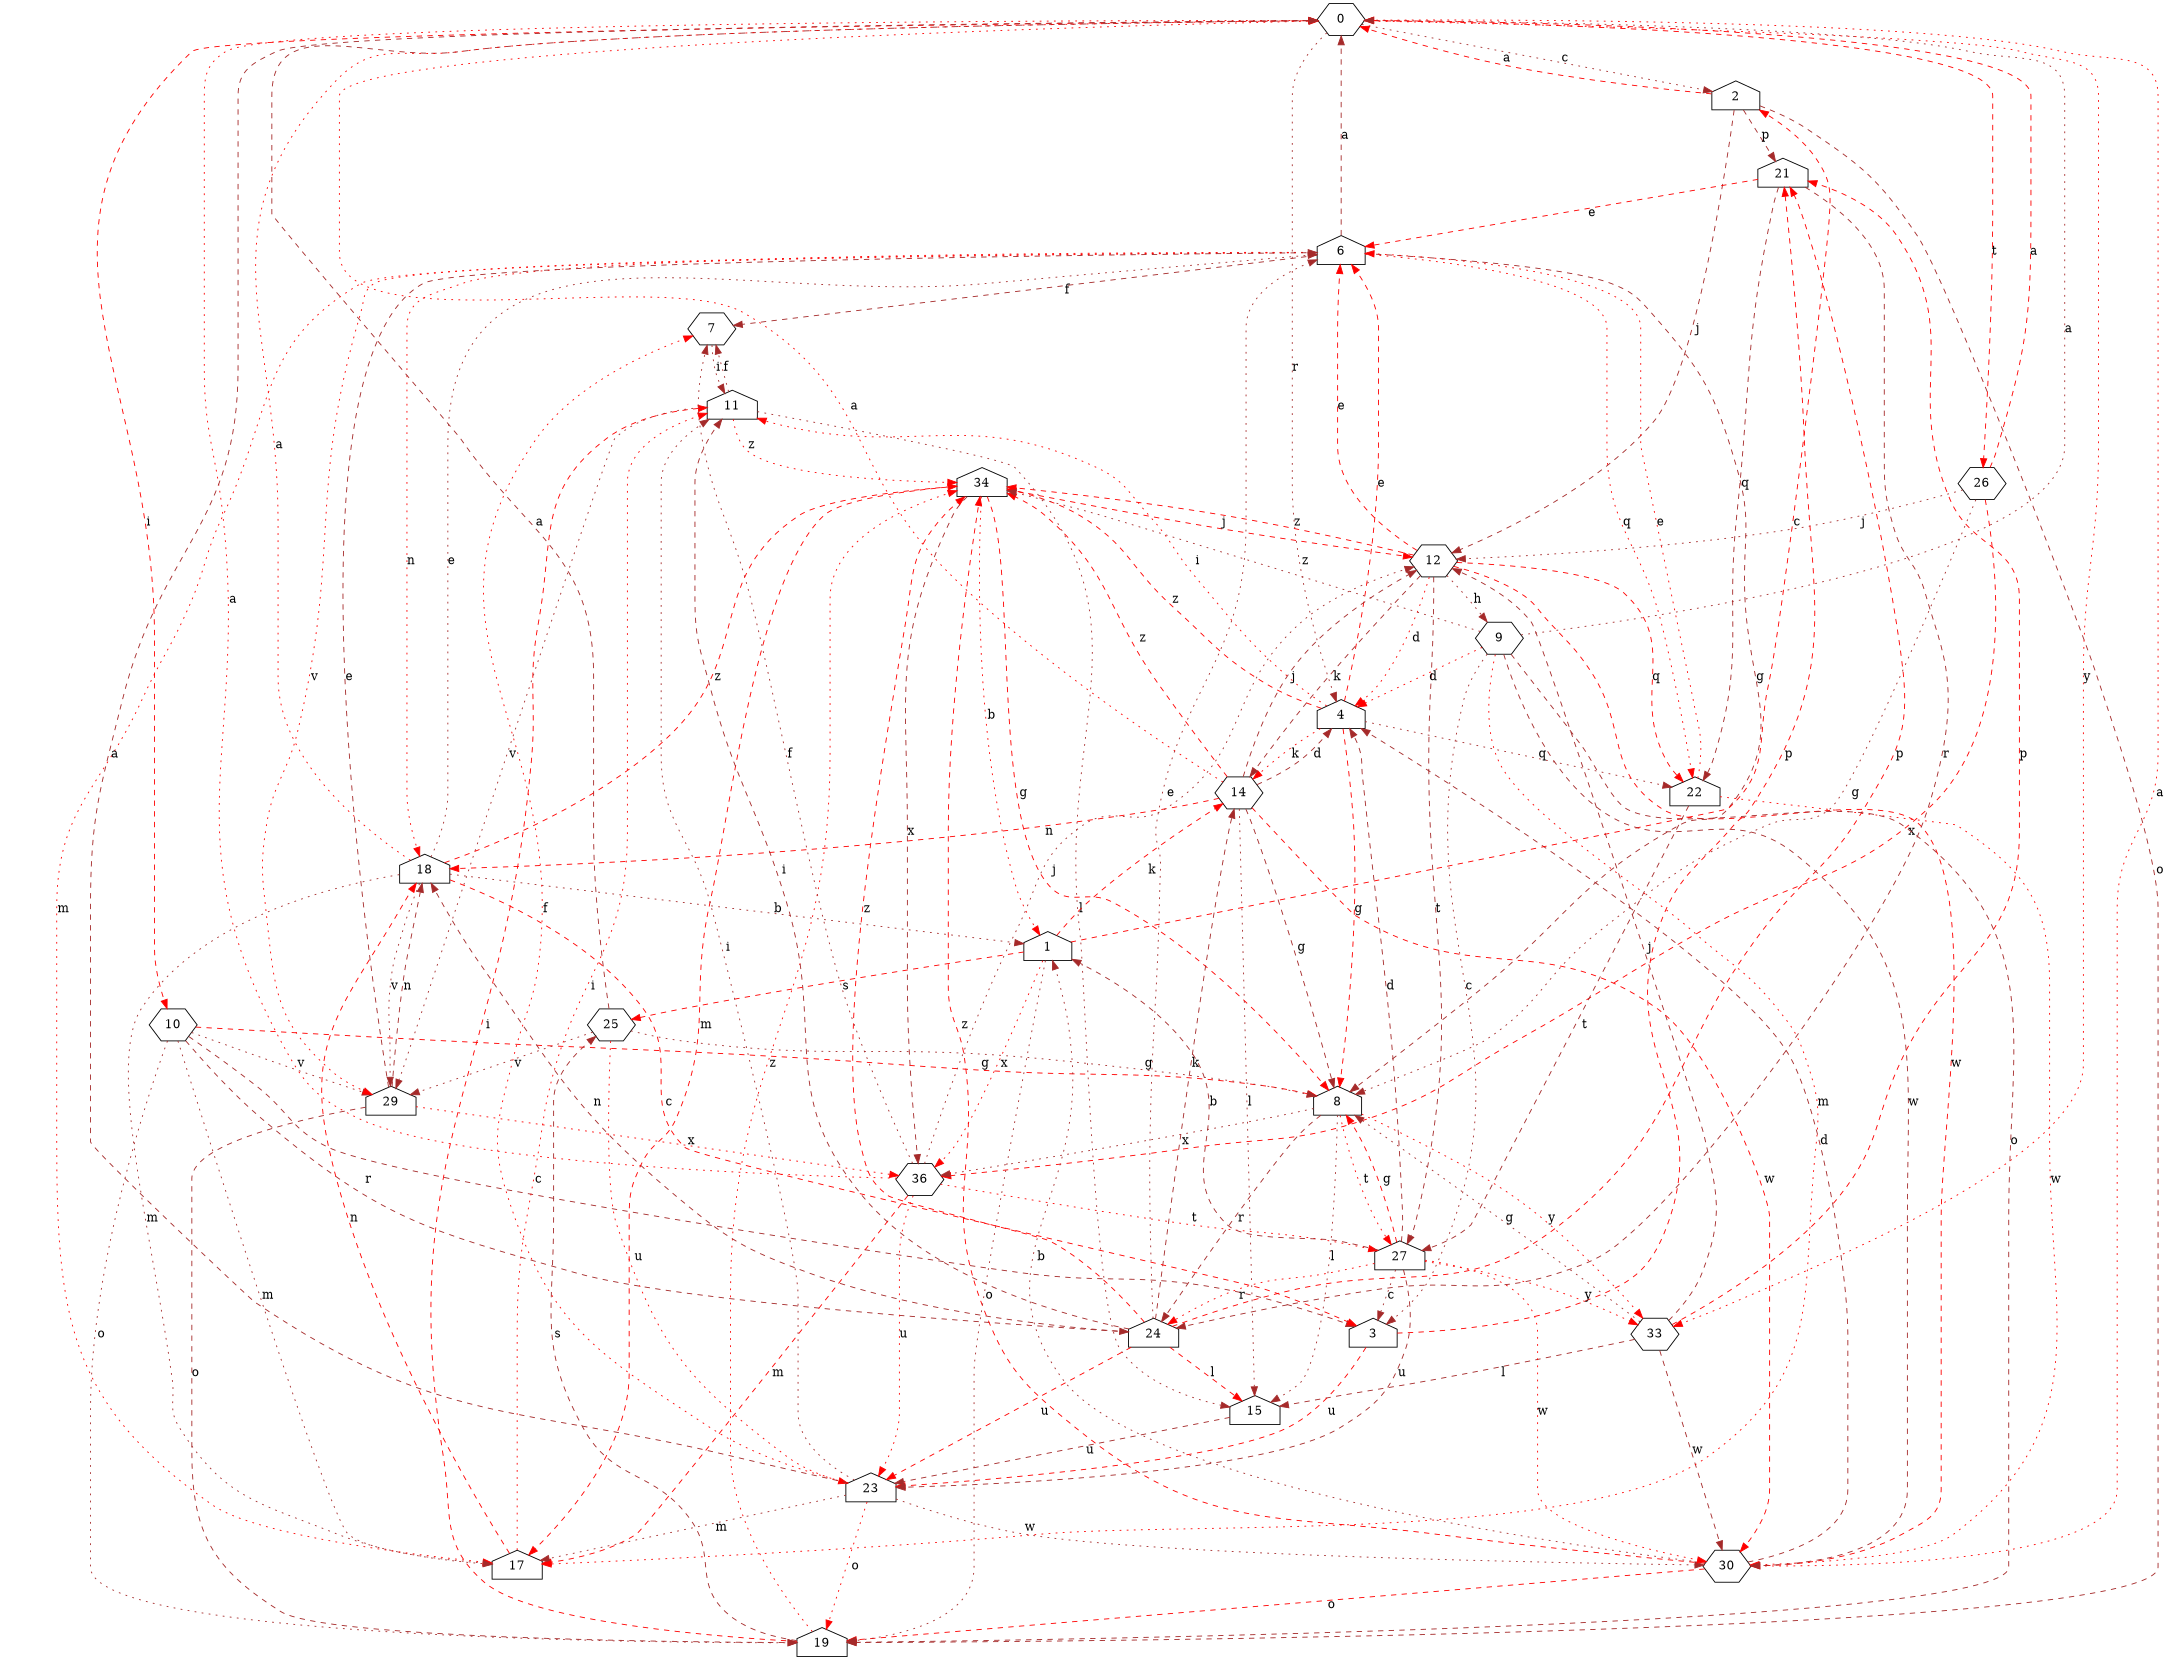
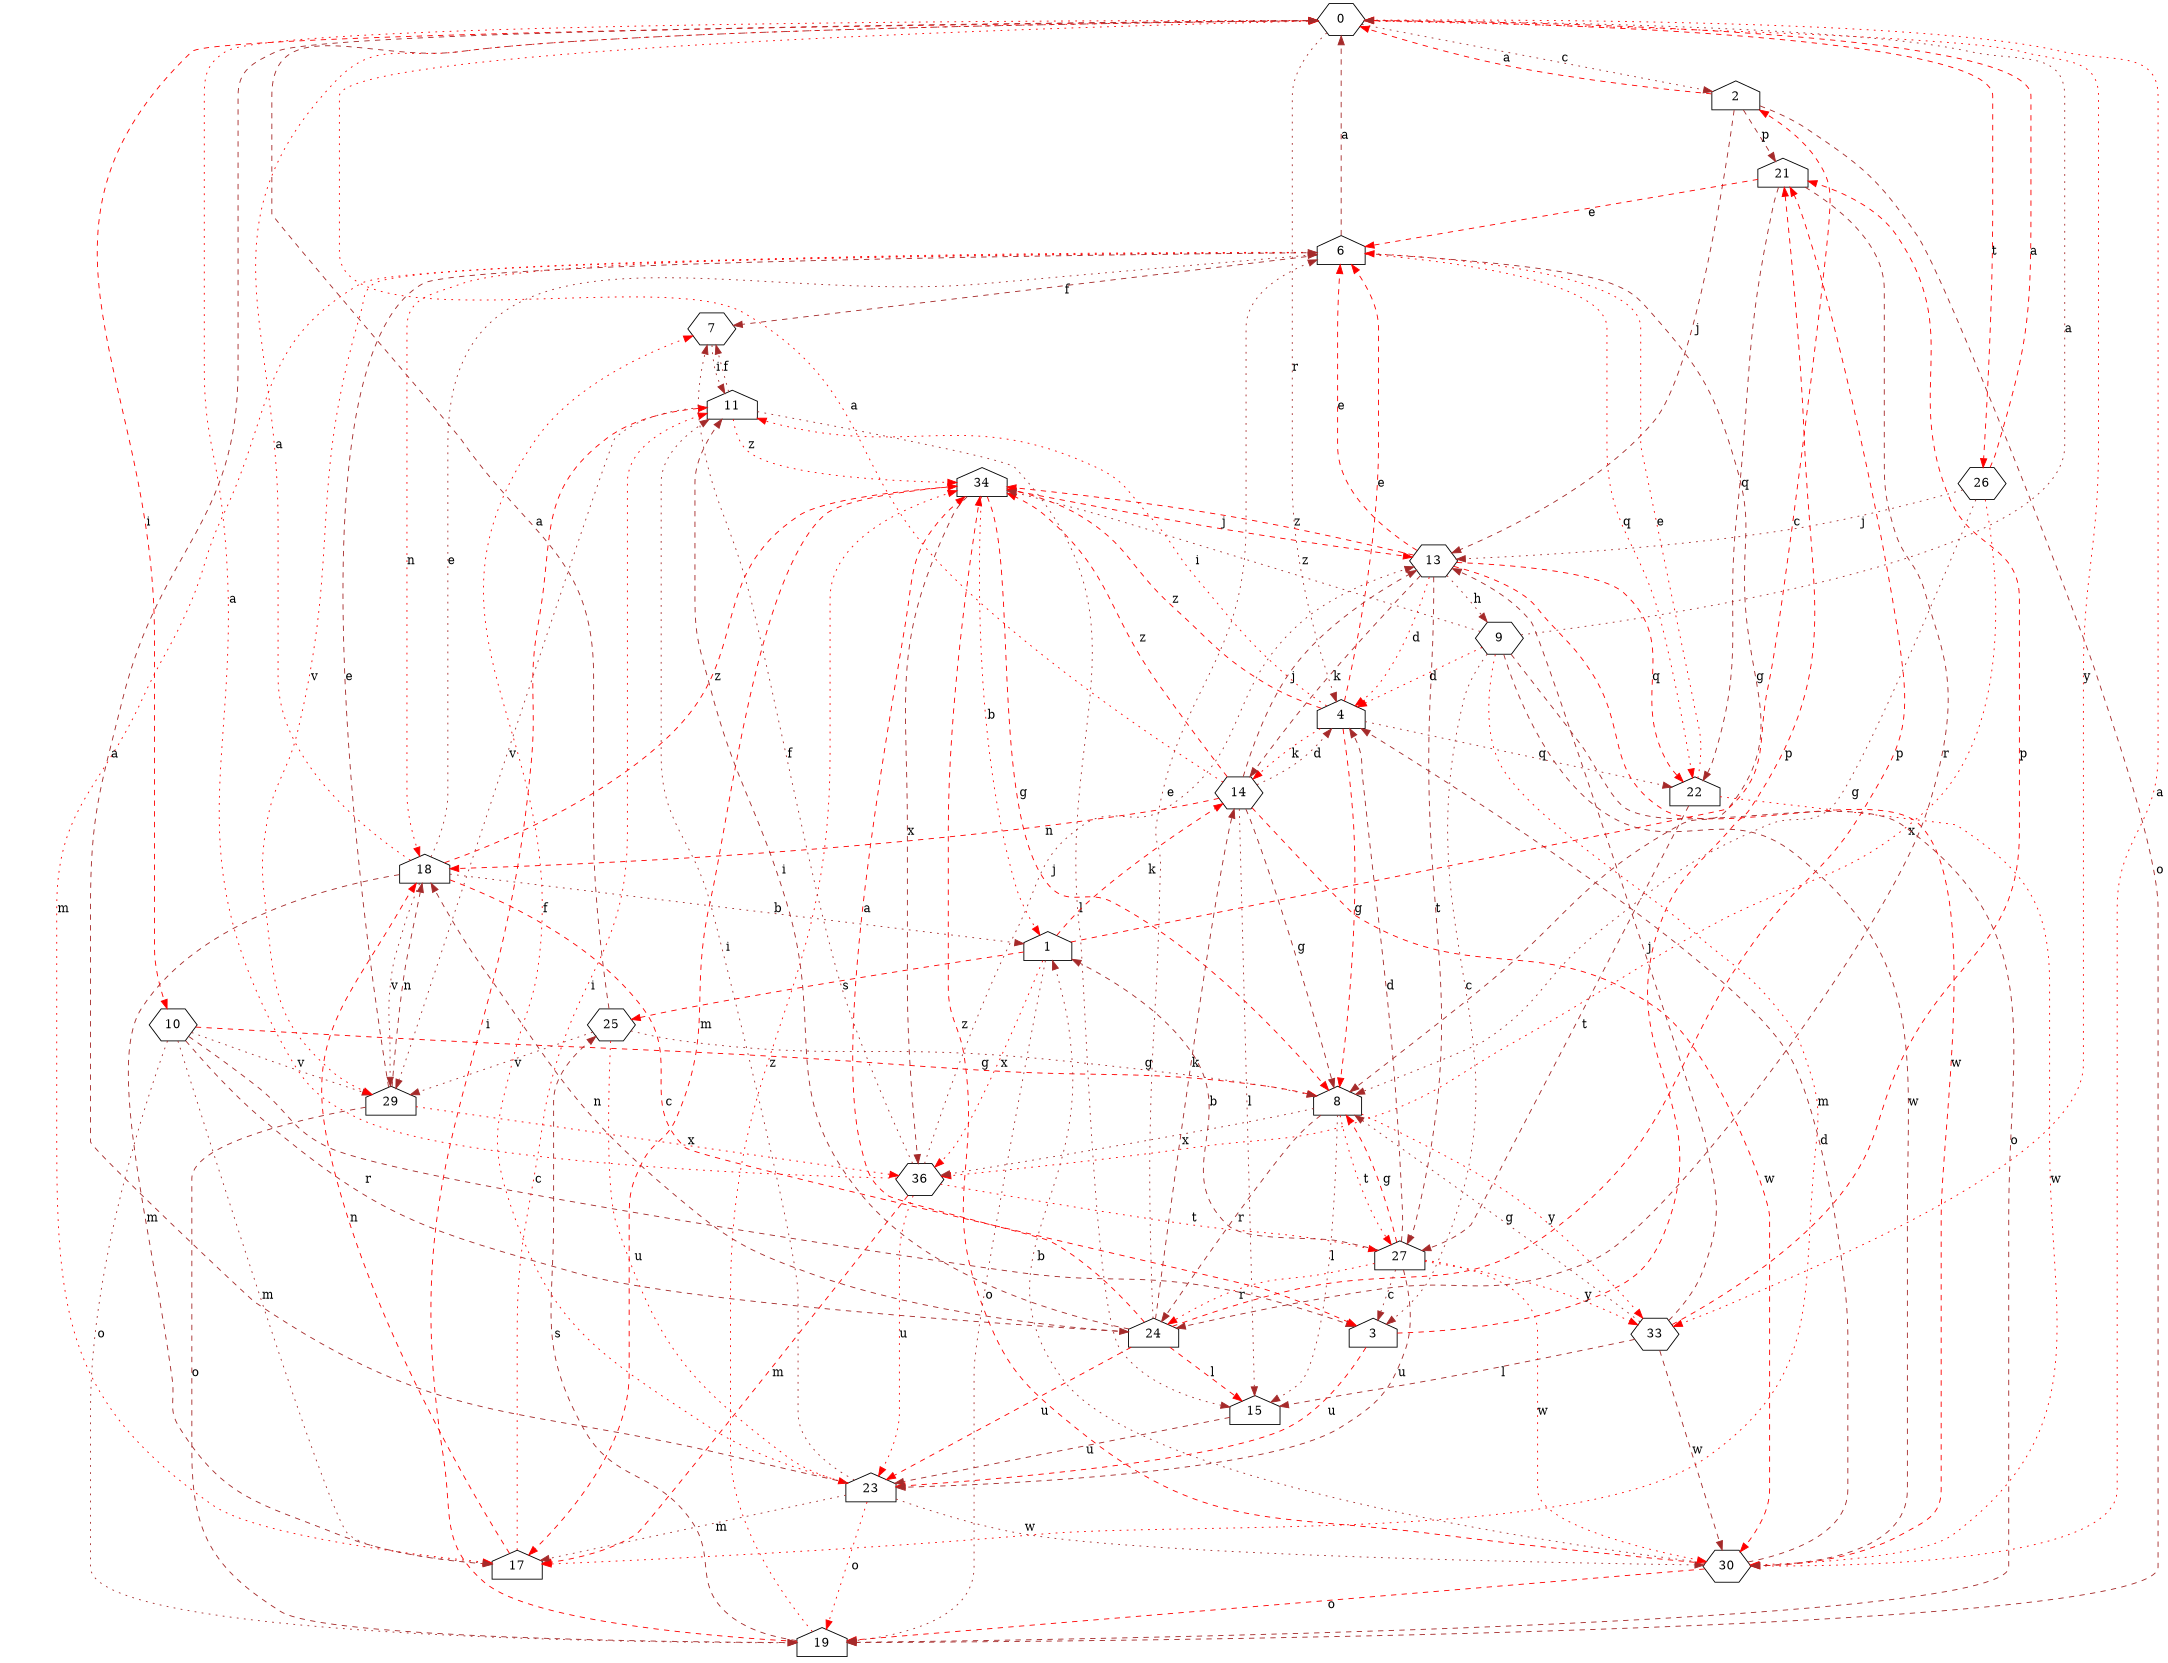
(1434, 561) -> (1434, 561)
(1294, 764) -> (1294, 764)
(867, 909) -> (867, 909)
(1607, 987) -> (1607, 987)
(149, 1241) -> (149, 1241)
